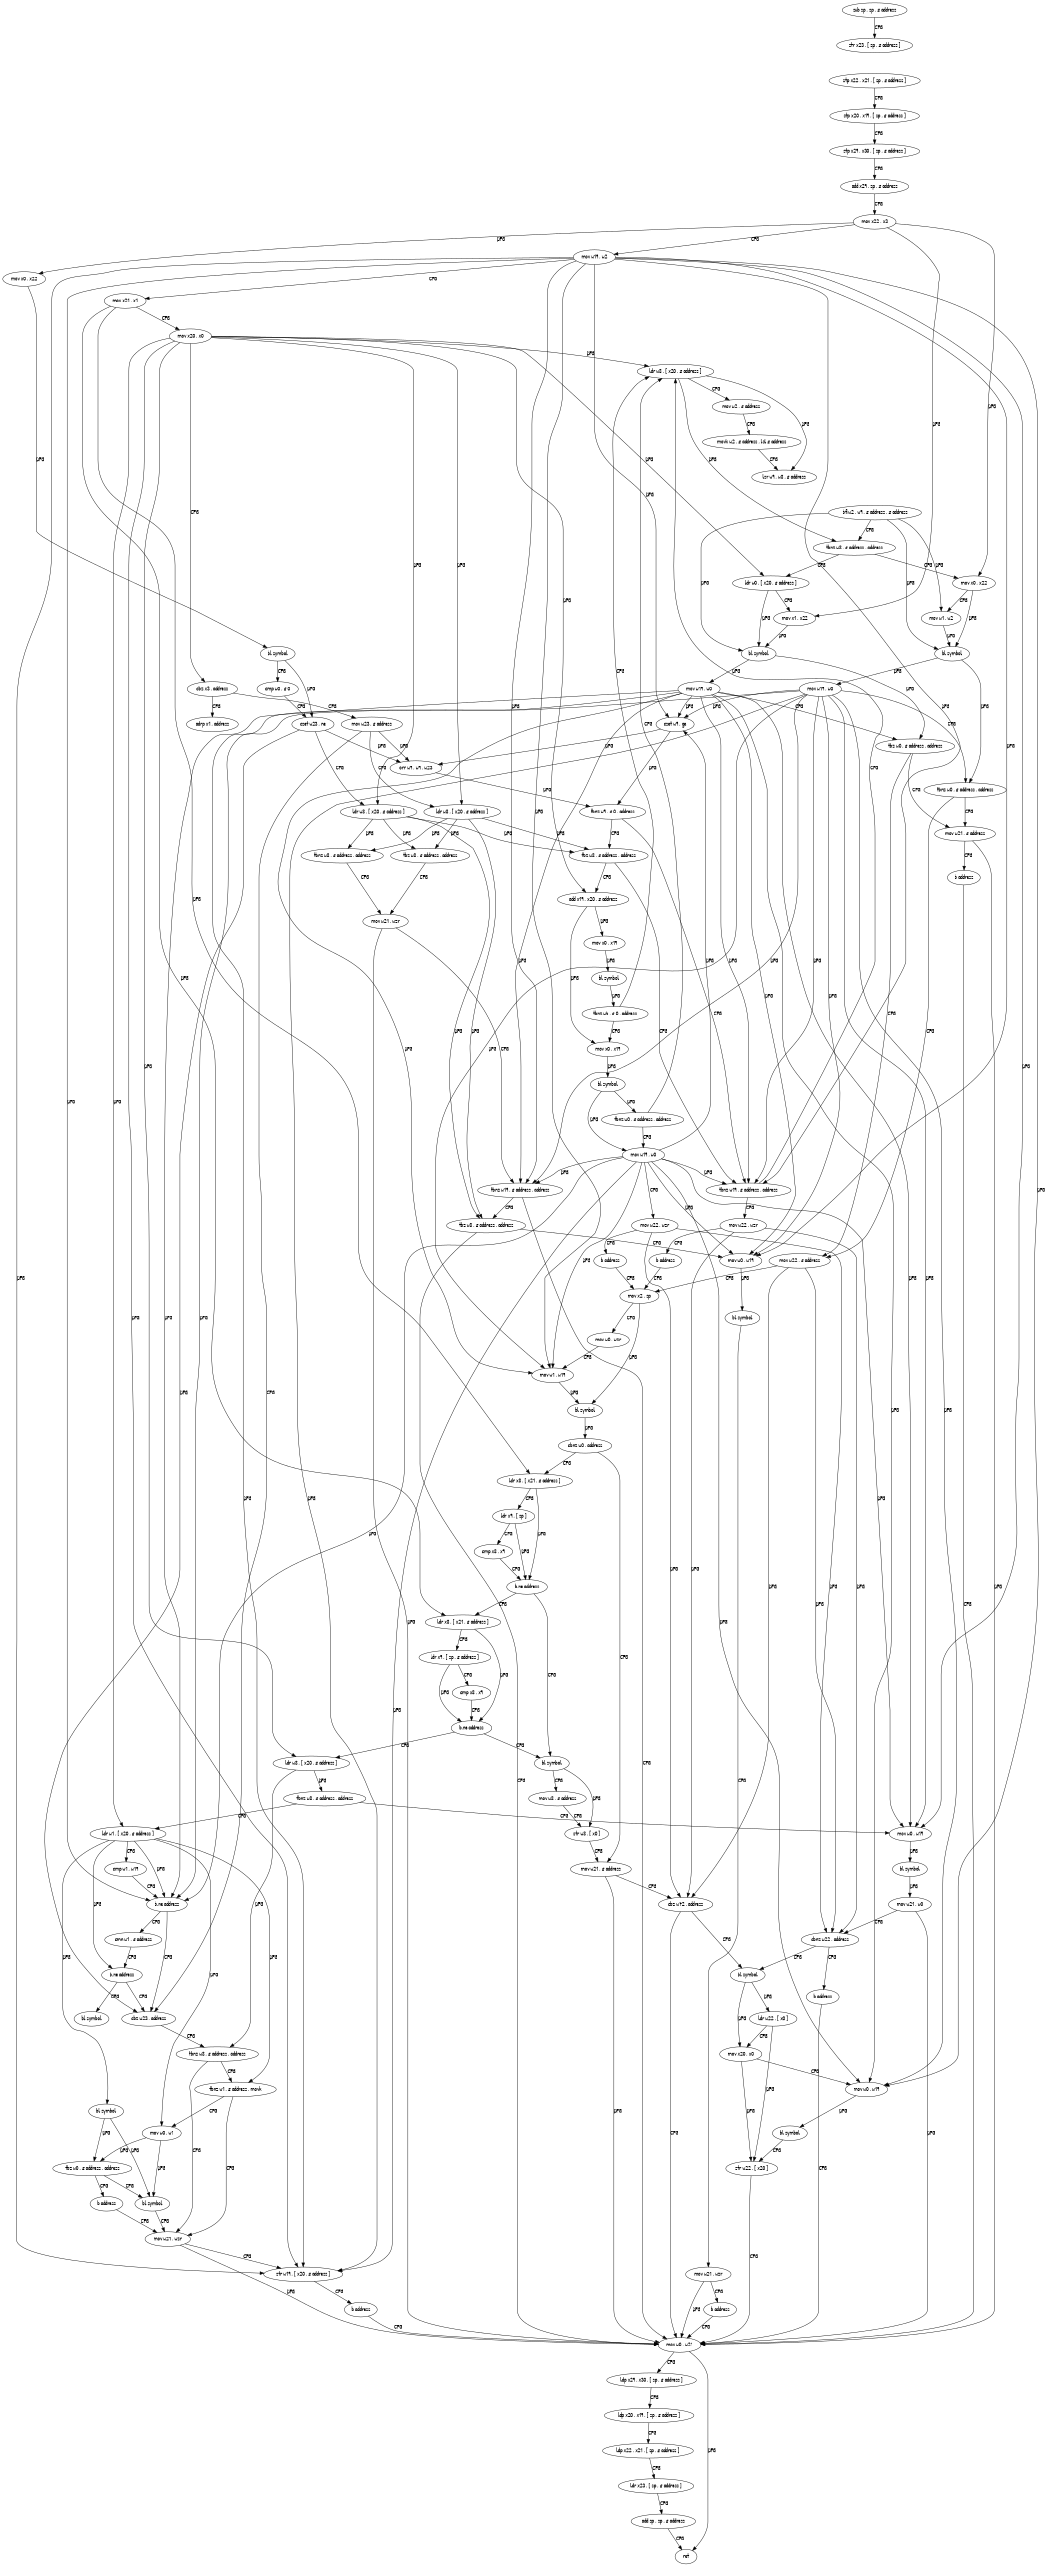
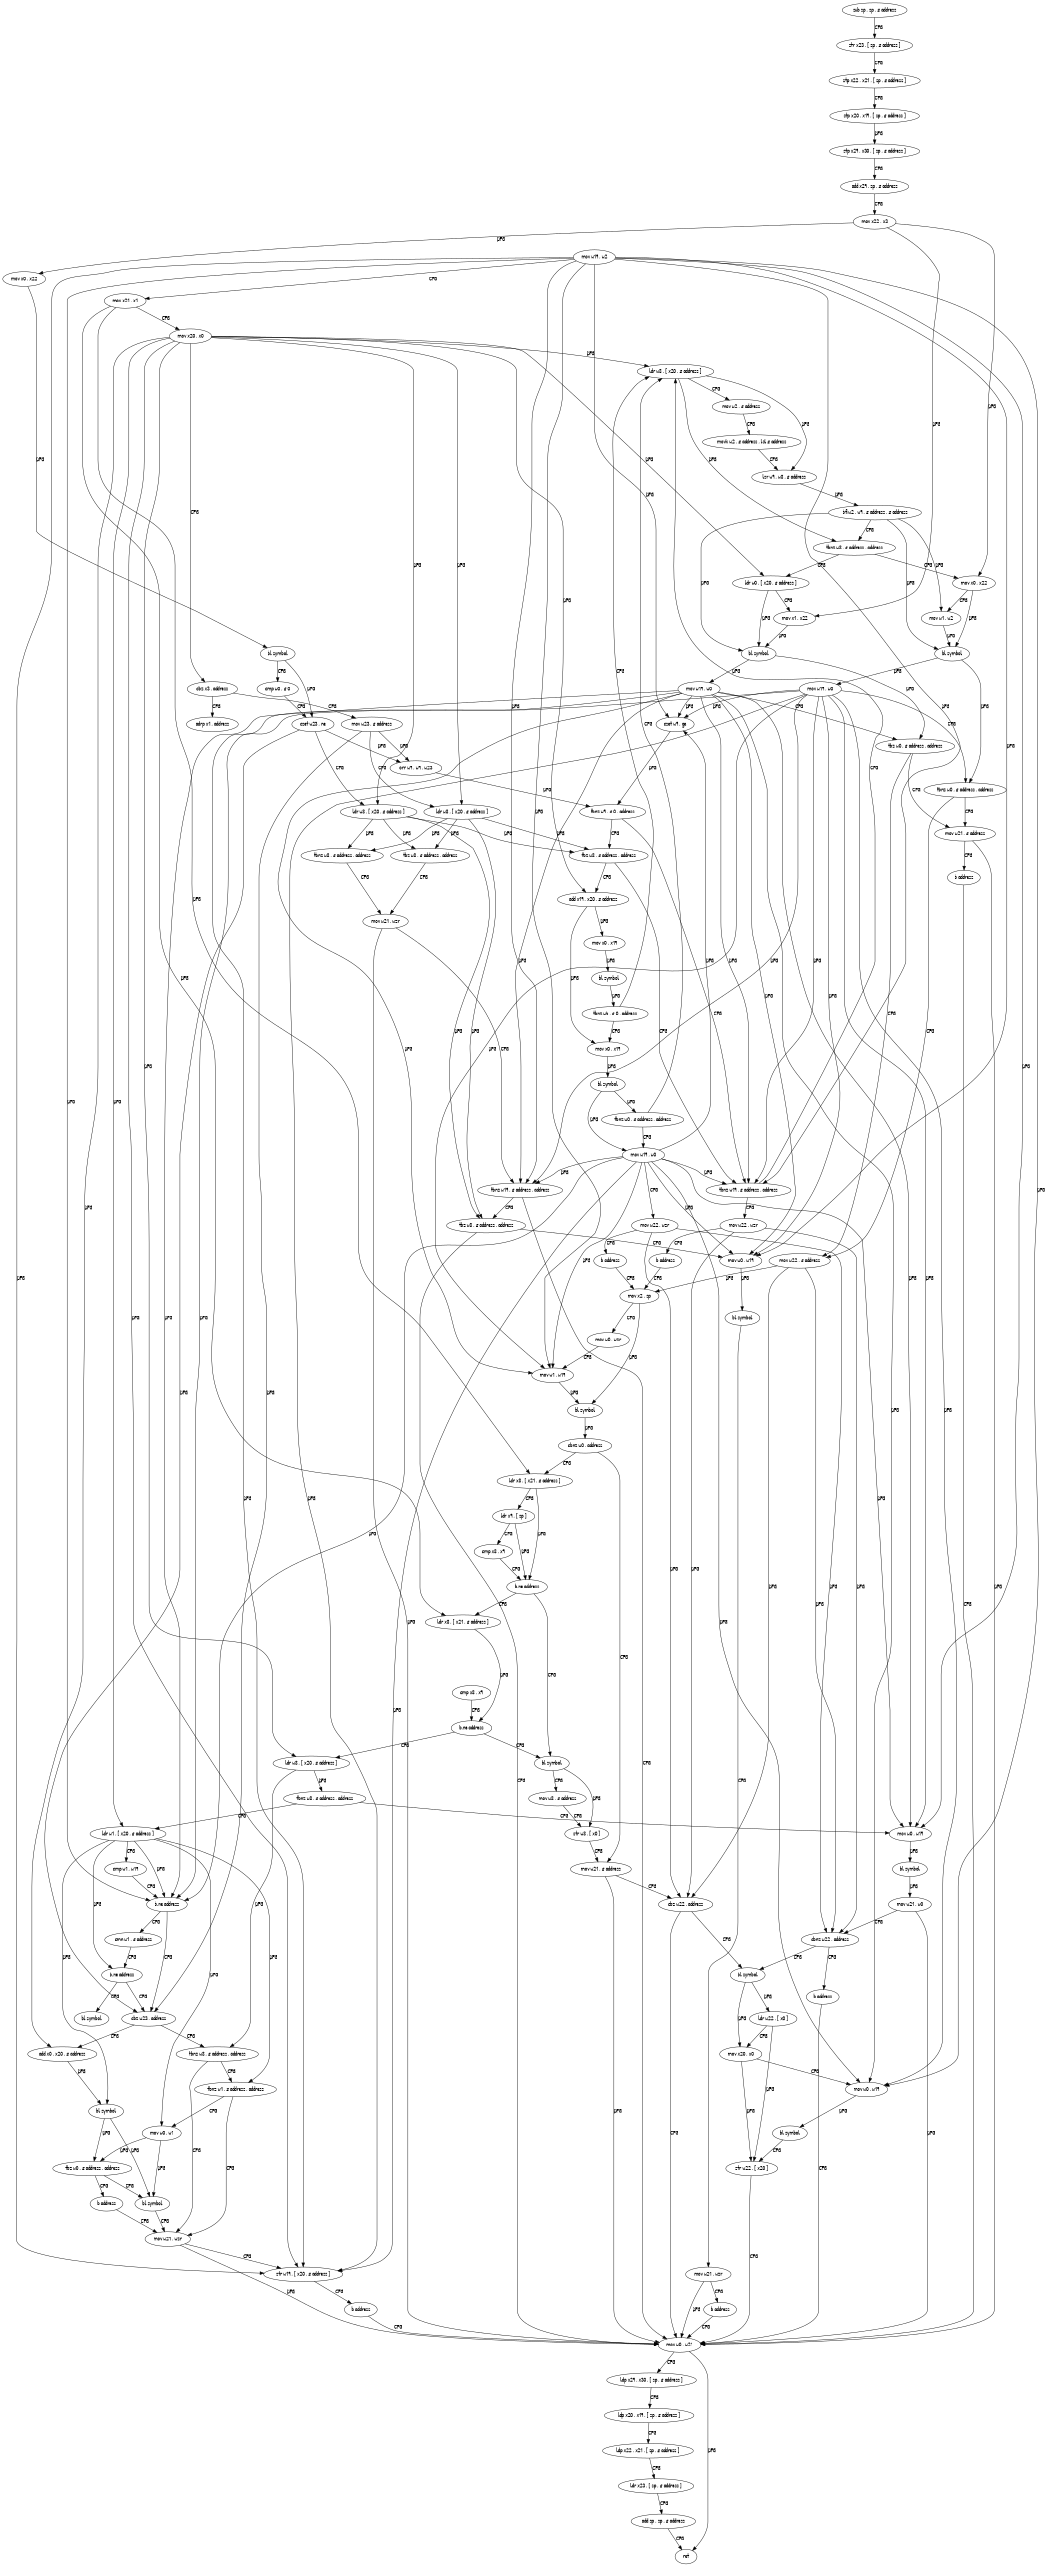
none -> (875, 61)
(879, 134) -> (879, 134)
(736, 239) -> none
none -> (827, 494)
(552, 747) -> none
(729, 1279) -> (729, 1279)
(271, 1393) -> (271, 1393)
(455, 1658) -> none
(686, 1904) -> (686, 1904)
none -> (62, 2054)
(235, 2089) -> (235, 2089)
